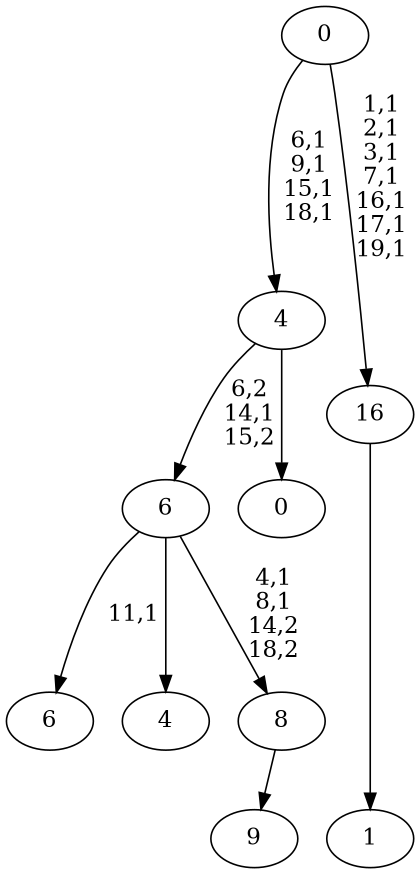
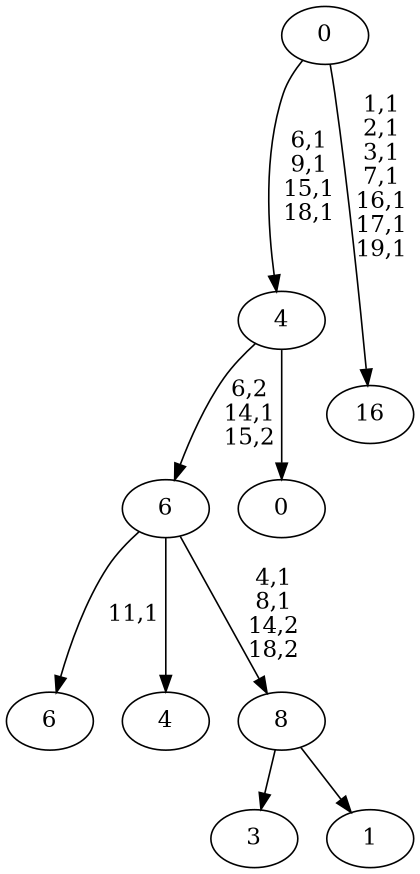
(370, 618) -> (321, 773)
(254, 839) -> (254, 839)
